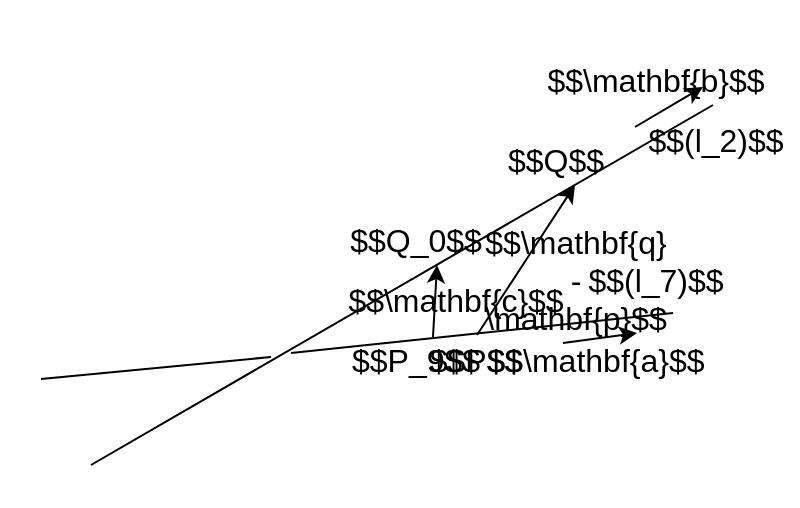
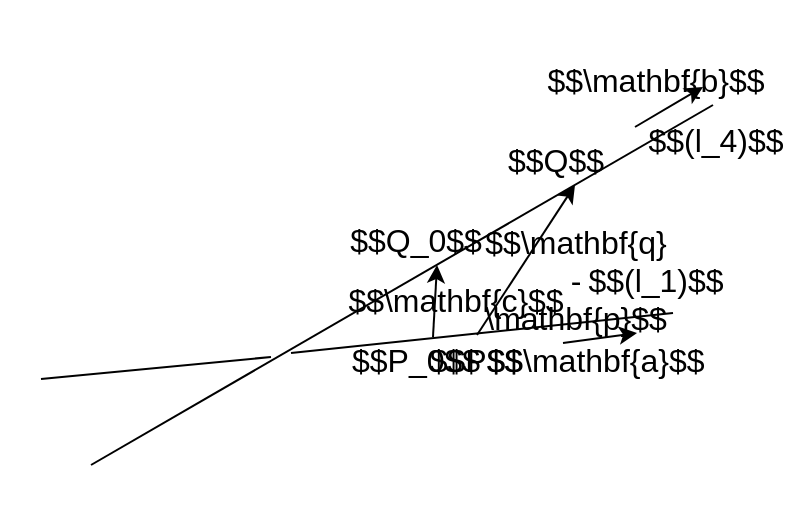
(717, 141) -> (717, 141)
(657, 281) -> (657, 281)
(417, 361) -> (417, 361)
